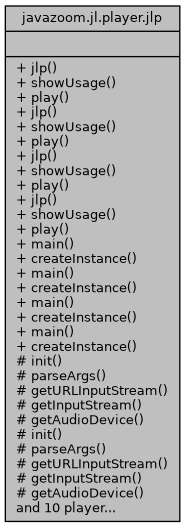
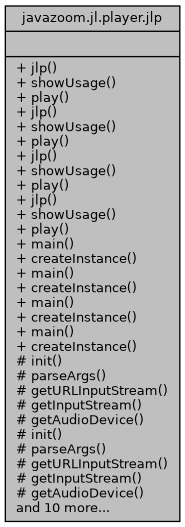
(67, 508) -> (63, 508)
